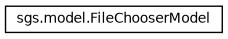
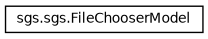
(114, 19) -> (104, 19)
